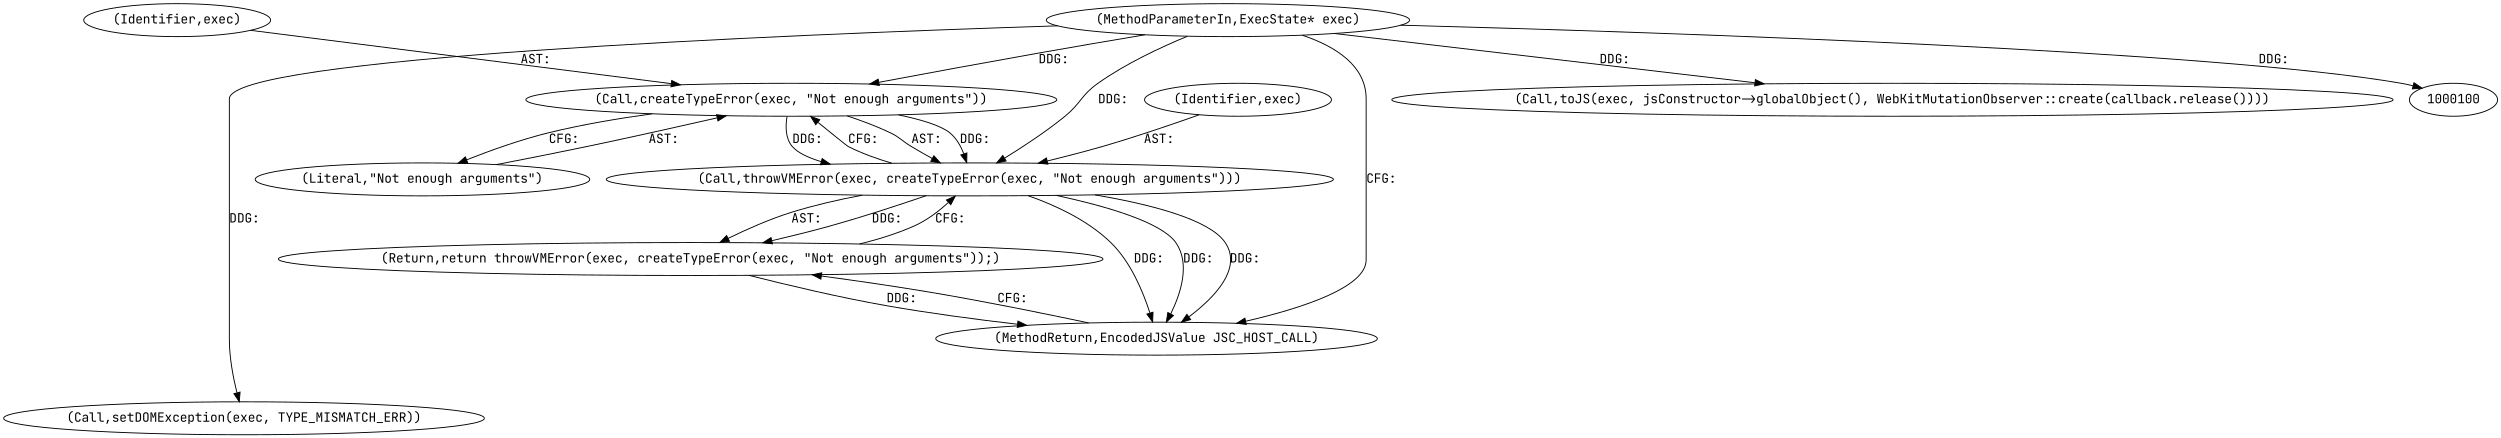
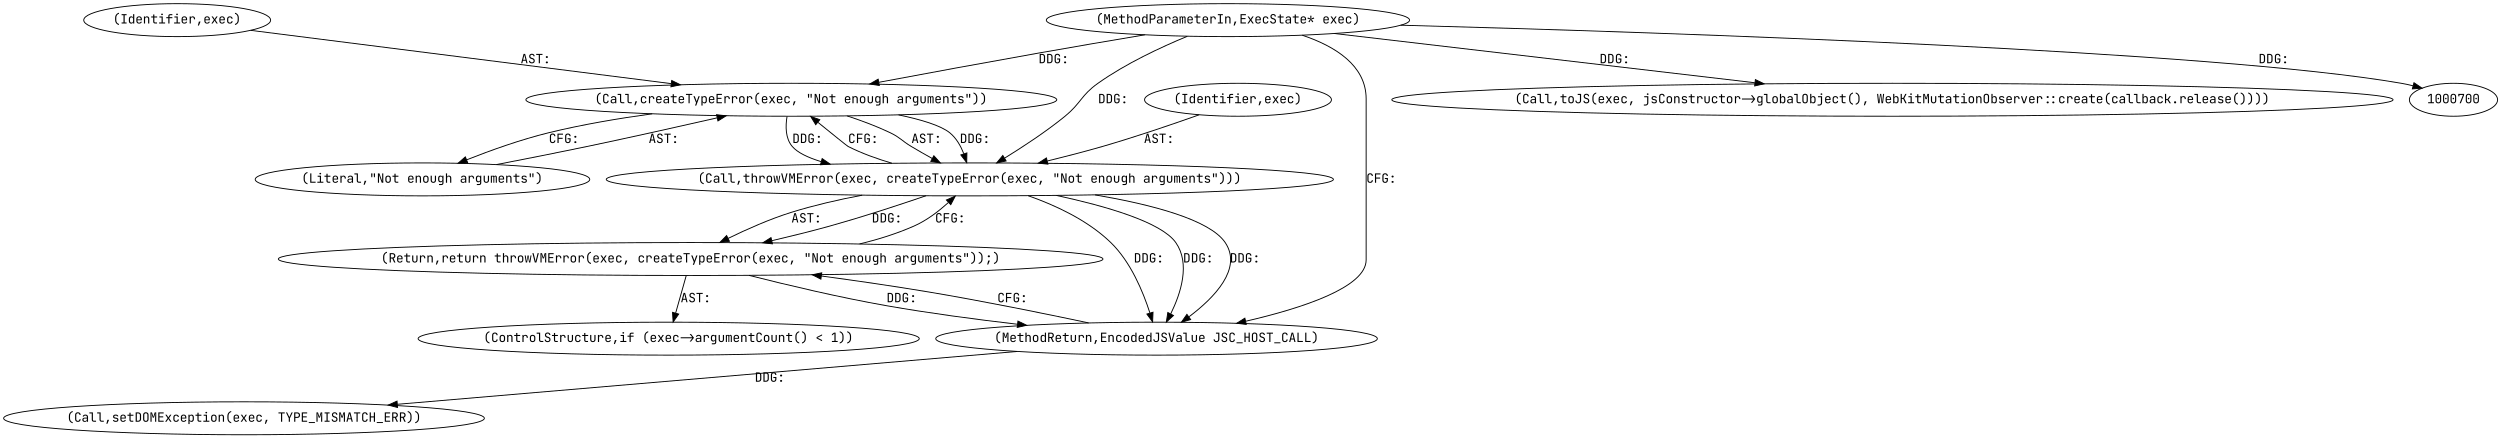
(494, 54) -> (707, 378)
(2453, 100) -> (2453, 100)
none -> (669, 339)
